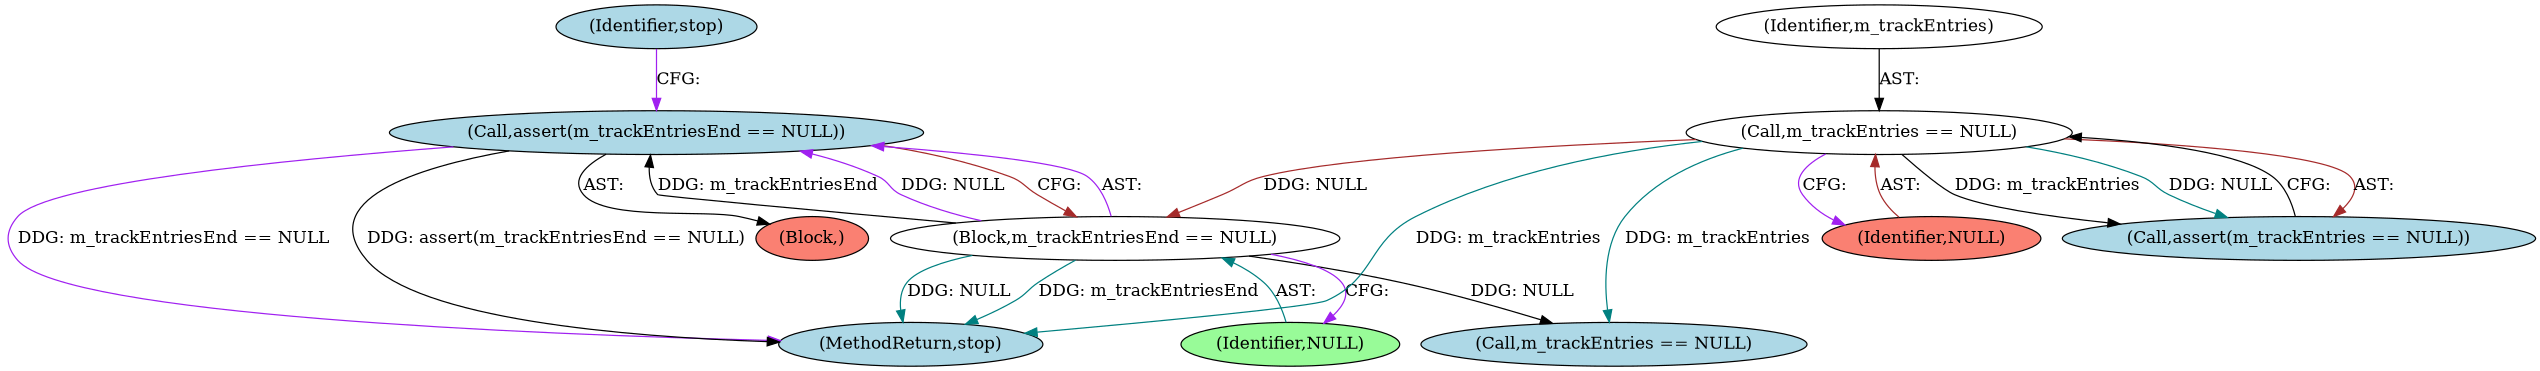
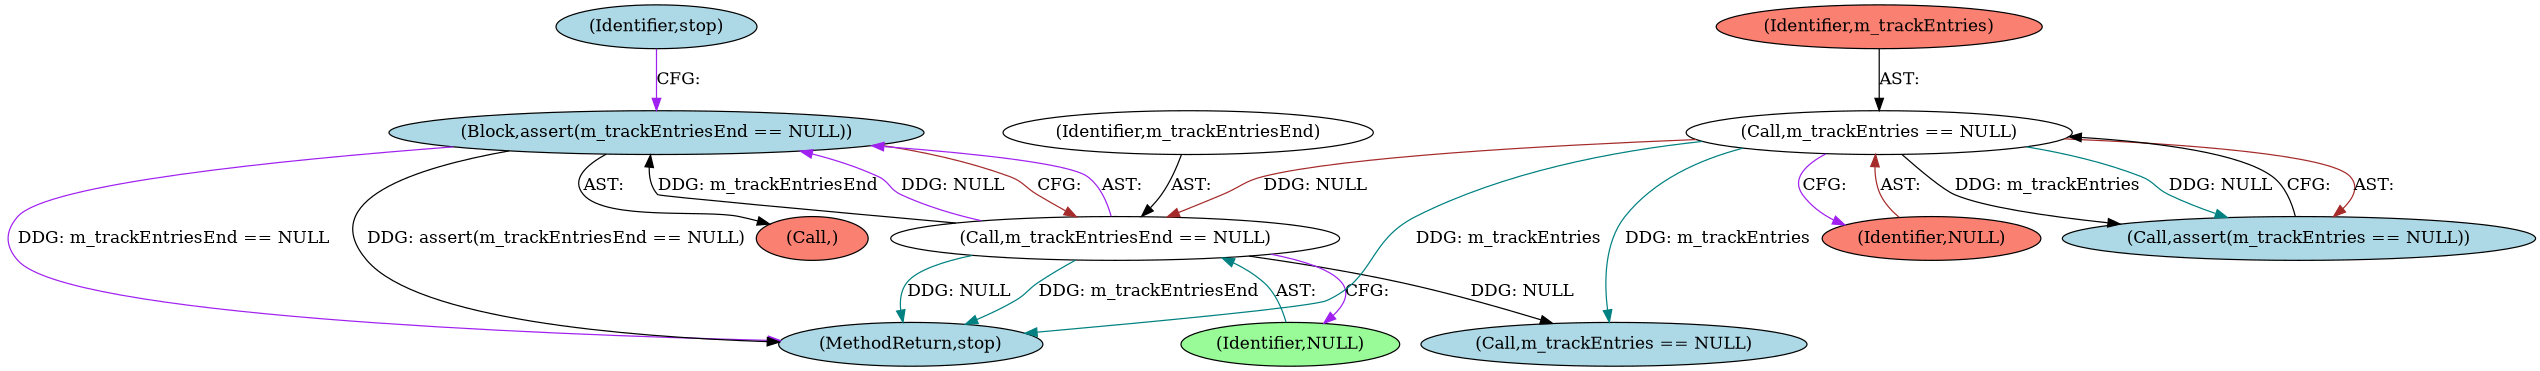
(1879, 27) -> (1879, 27)
(657, 133) -> (657, 133)
none -> (1188, 133)
(812, 238) -> (812, 238)
(1115, 238) -> (1115, 238)
